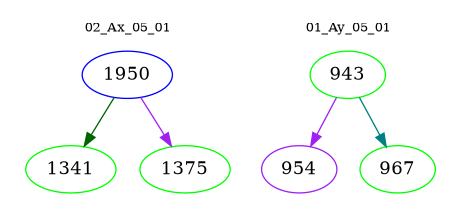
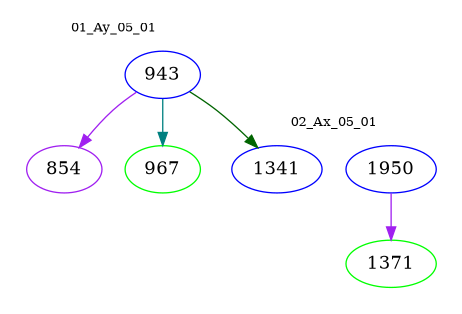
(348, 75) -> (163, 75)
(103, 116) -> (230, 122)
(71, 169) -> (277, 169)
(185, 169) -> (391, 264)
(299, 169) -> (64, 169)
